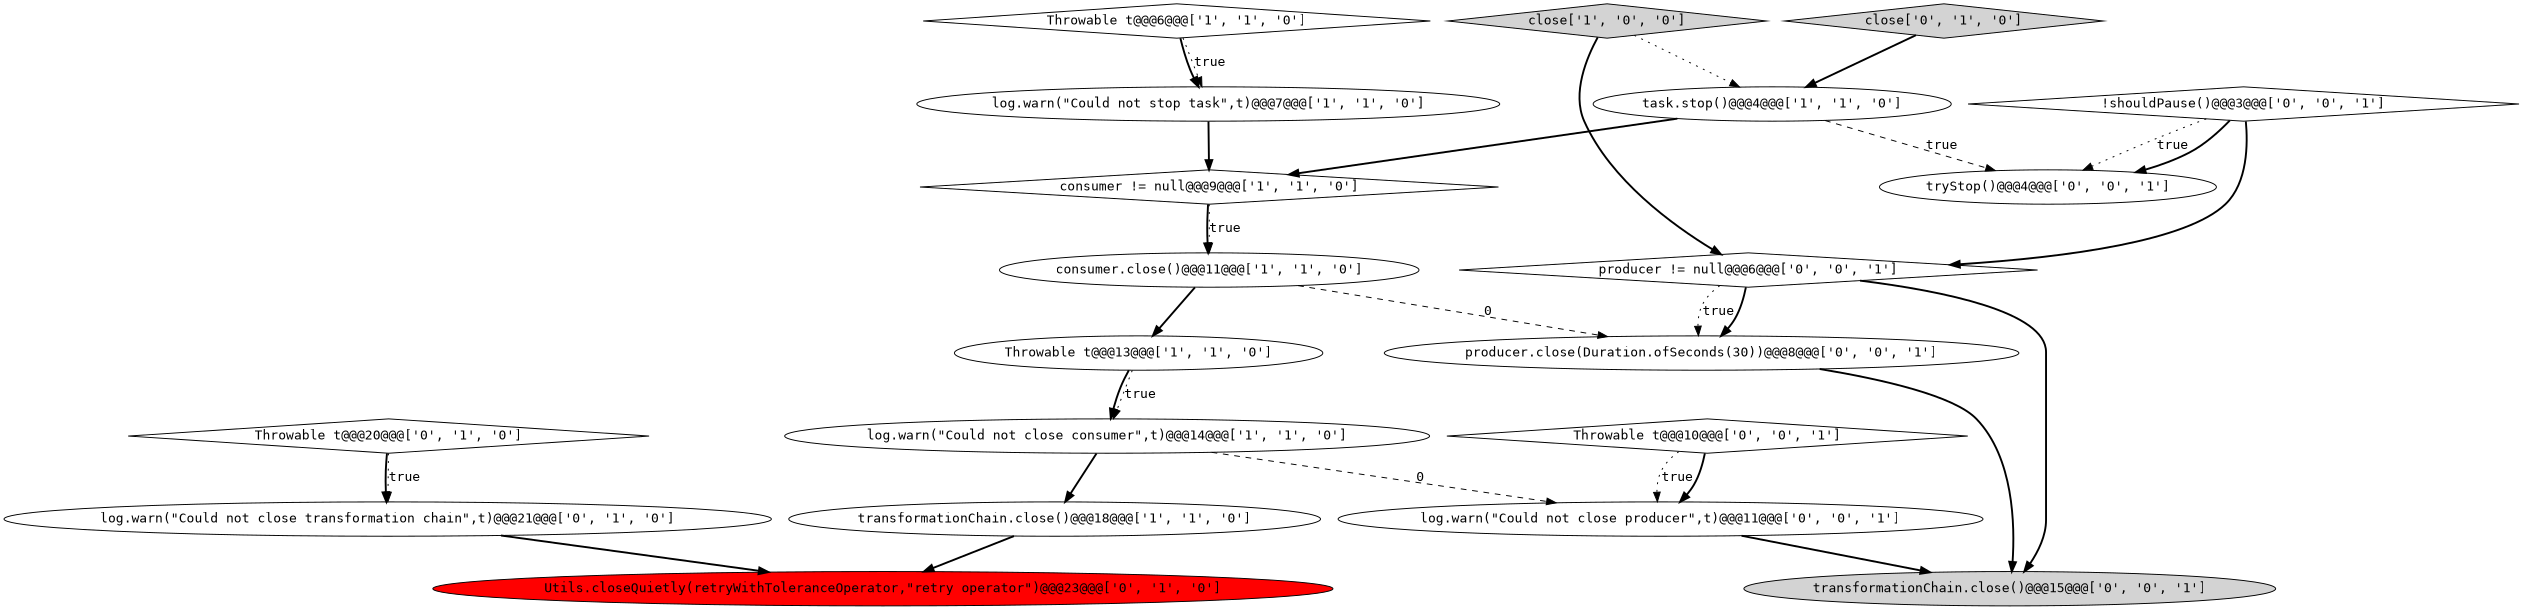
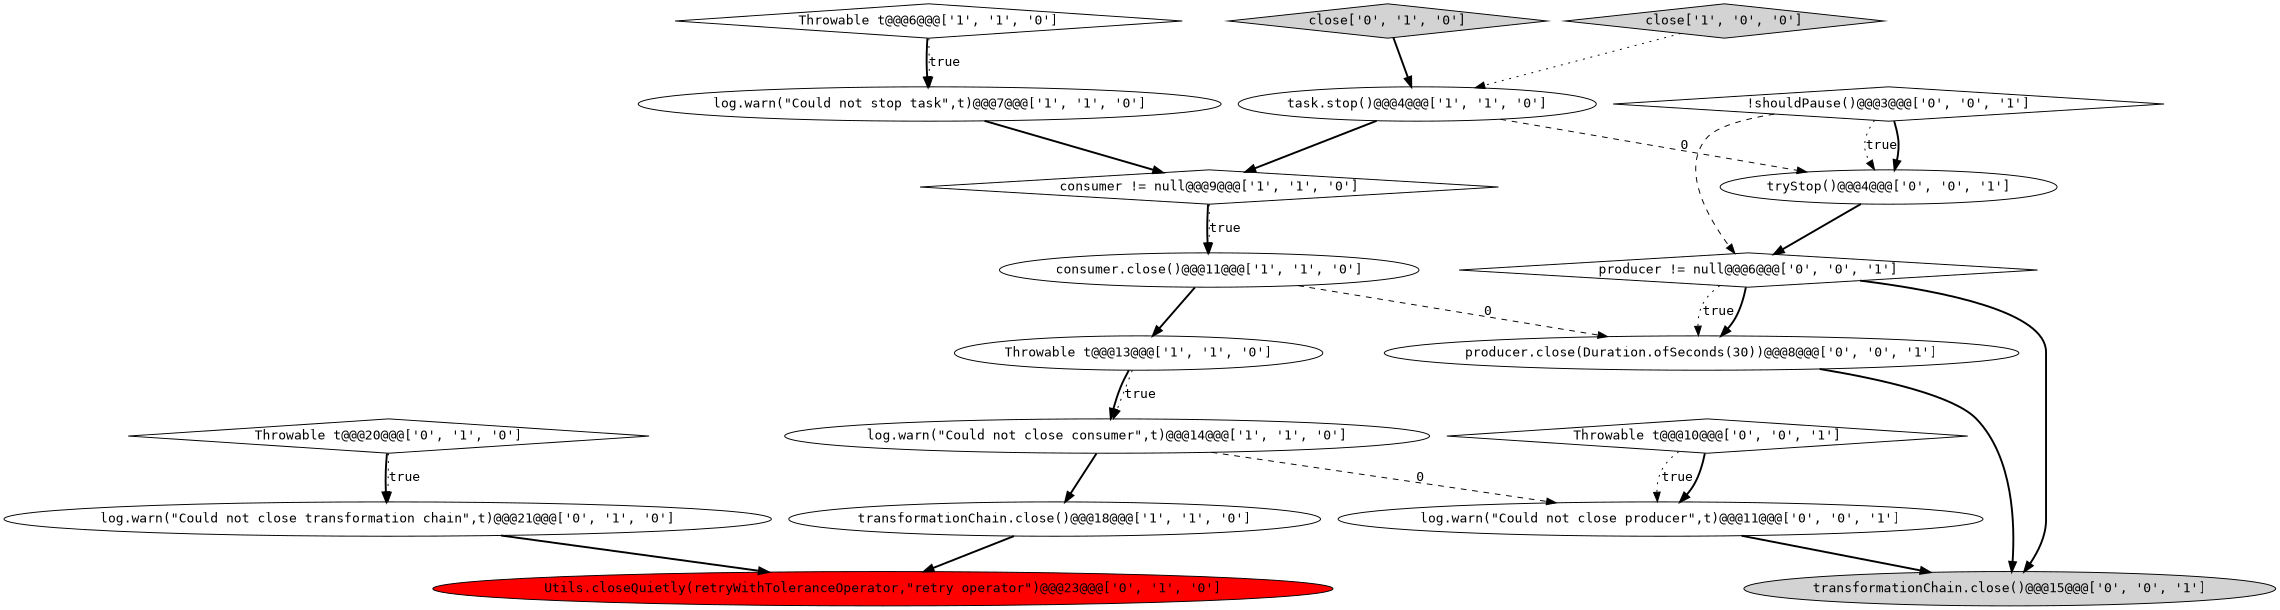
(1942, 146) -> (1685, 146)
(1609, 162) -> (1822, 227)
(2140, 241) -> (1696, 163)
